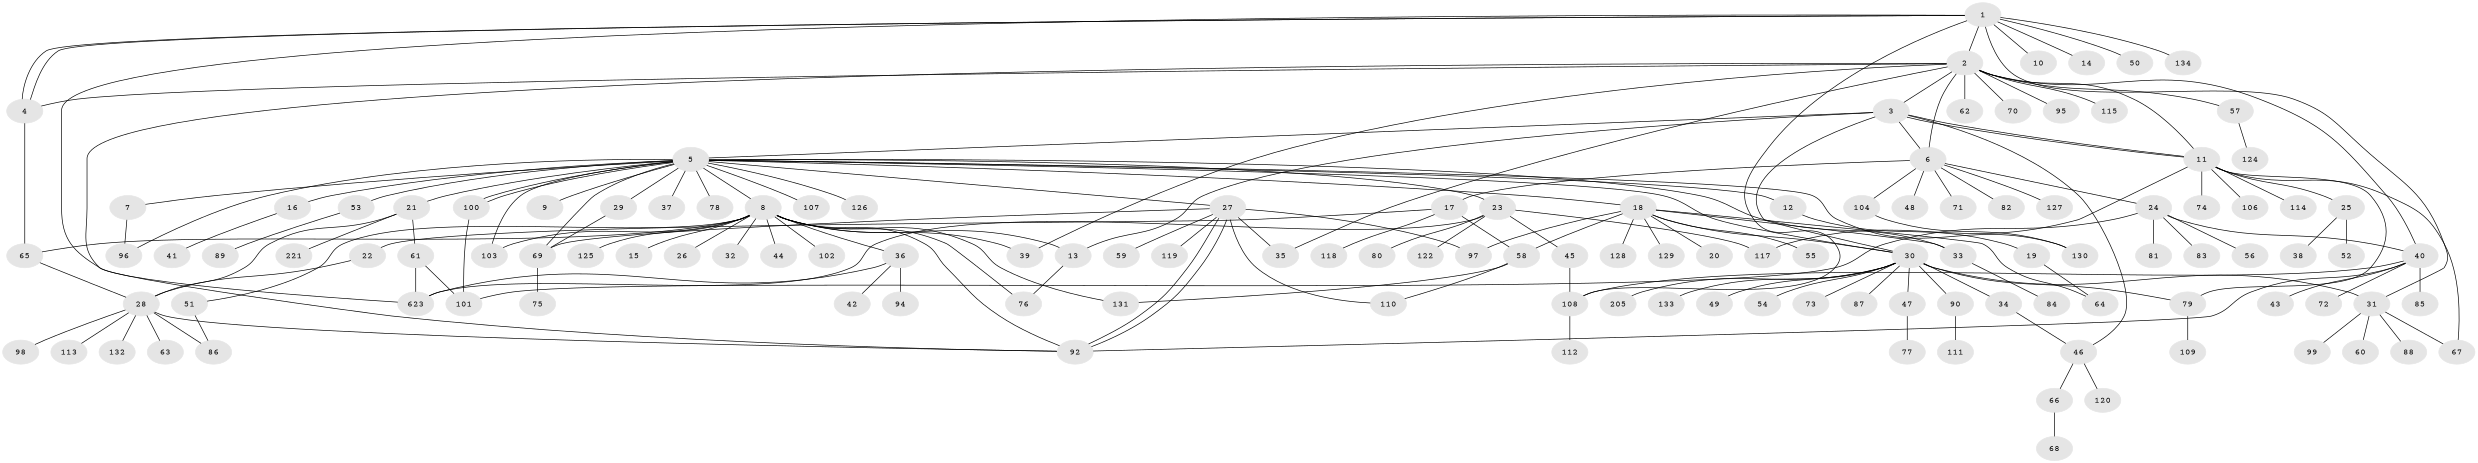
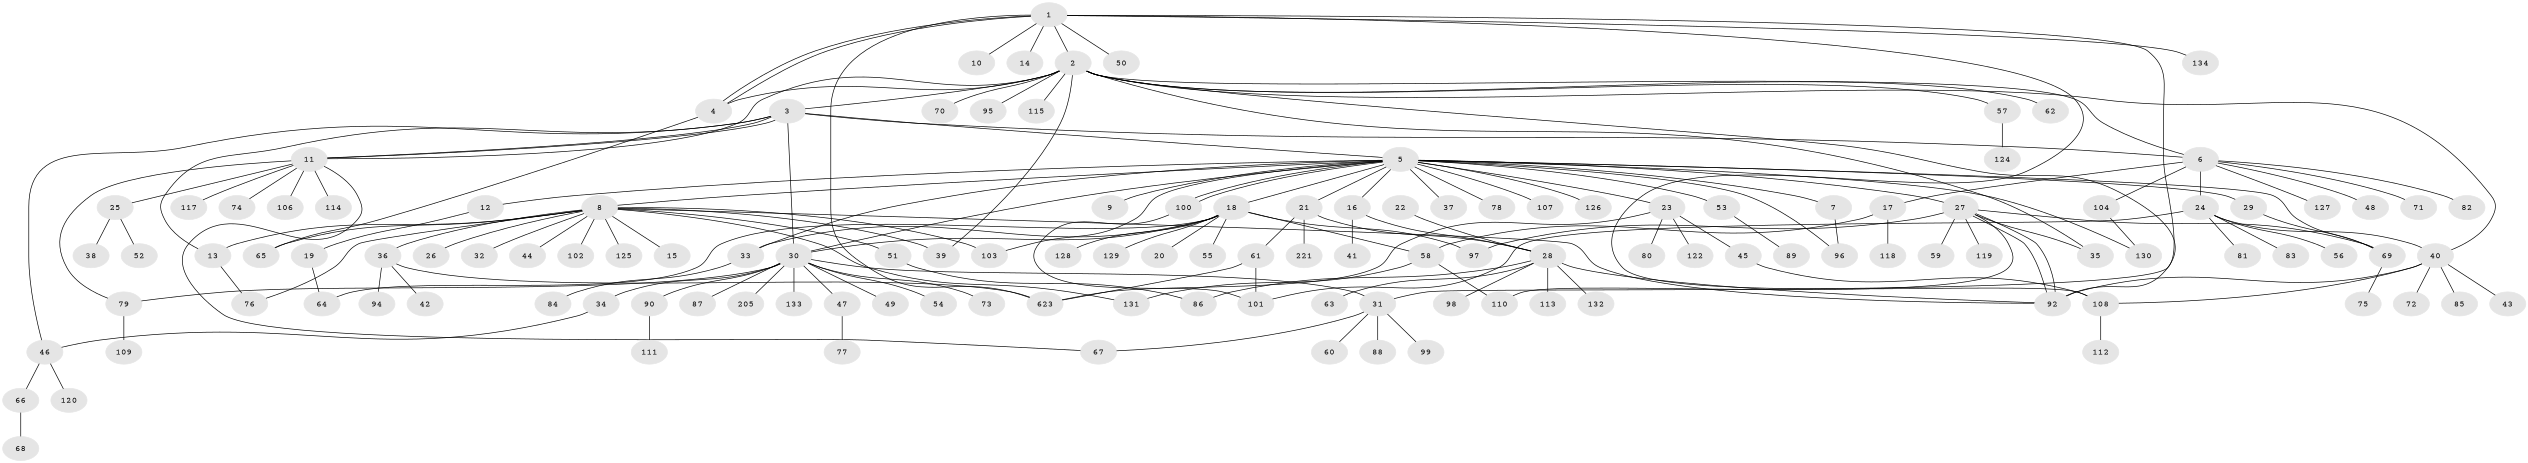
(932, 224) -> none
(1639, 226) -> none
(83, 280) -> (1415, 230)
